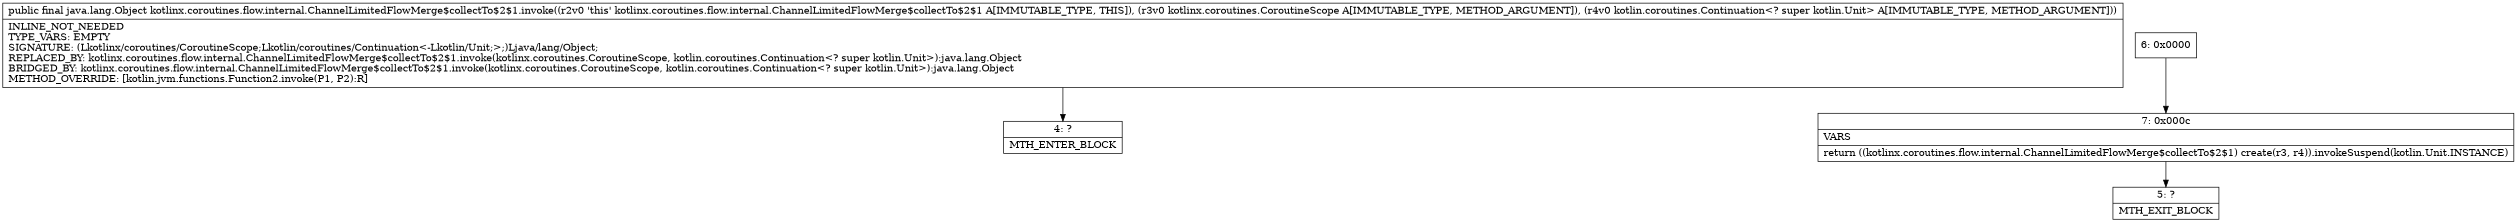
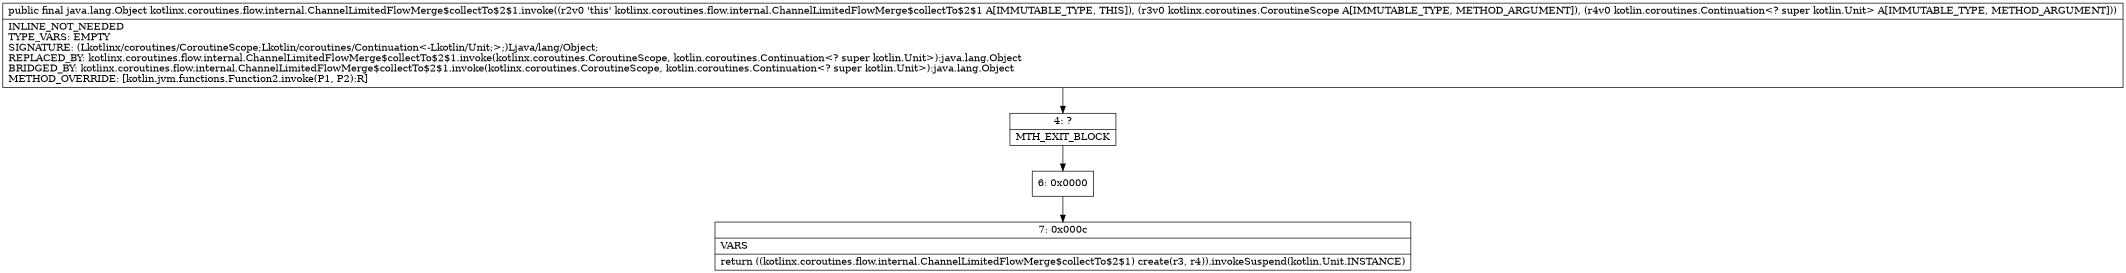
(1063, 145) -> (1063, 137)
none -> (1063, 155)
(2166, 203) -> none
